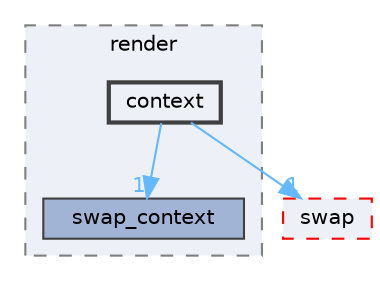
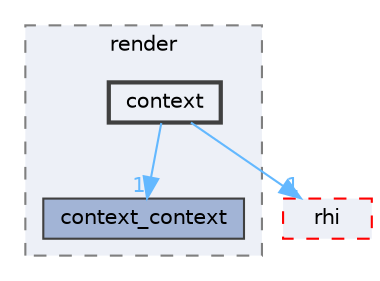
(144, 219) -> (144, 219)
(327, 219) -> (327, 219)
